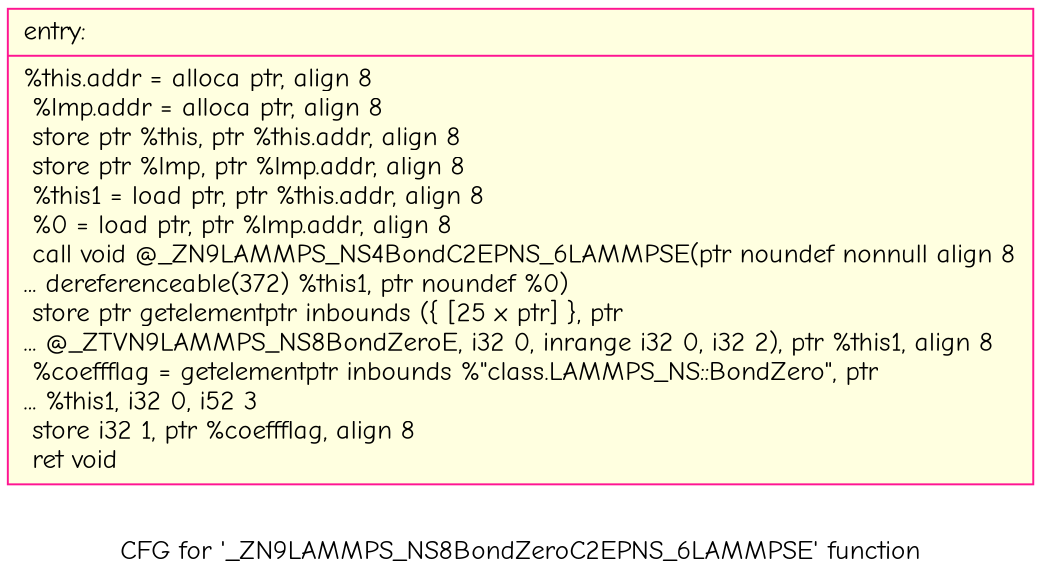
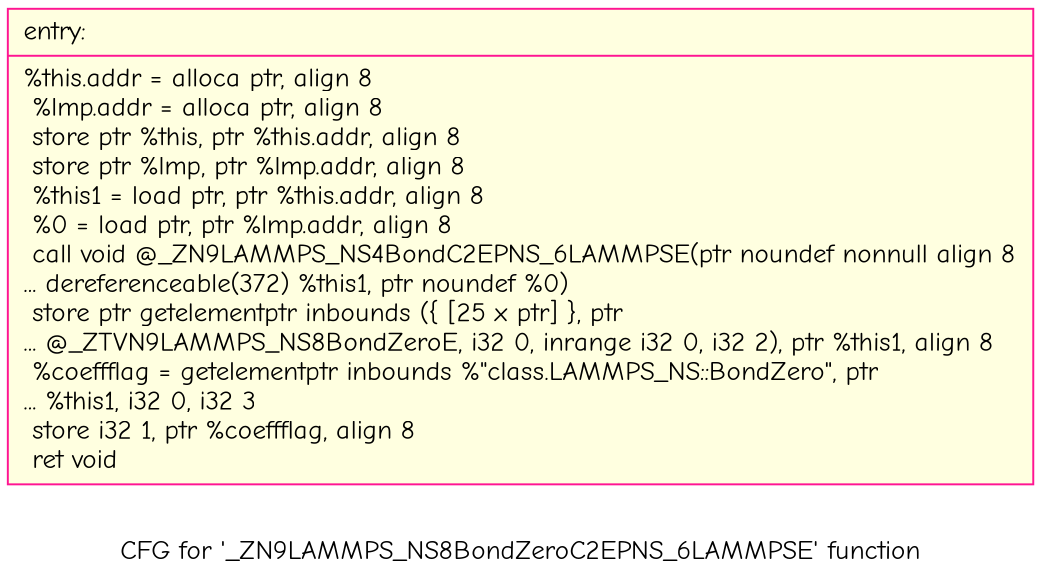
(141, 401) -> (140, 401)
